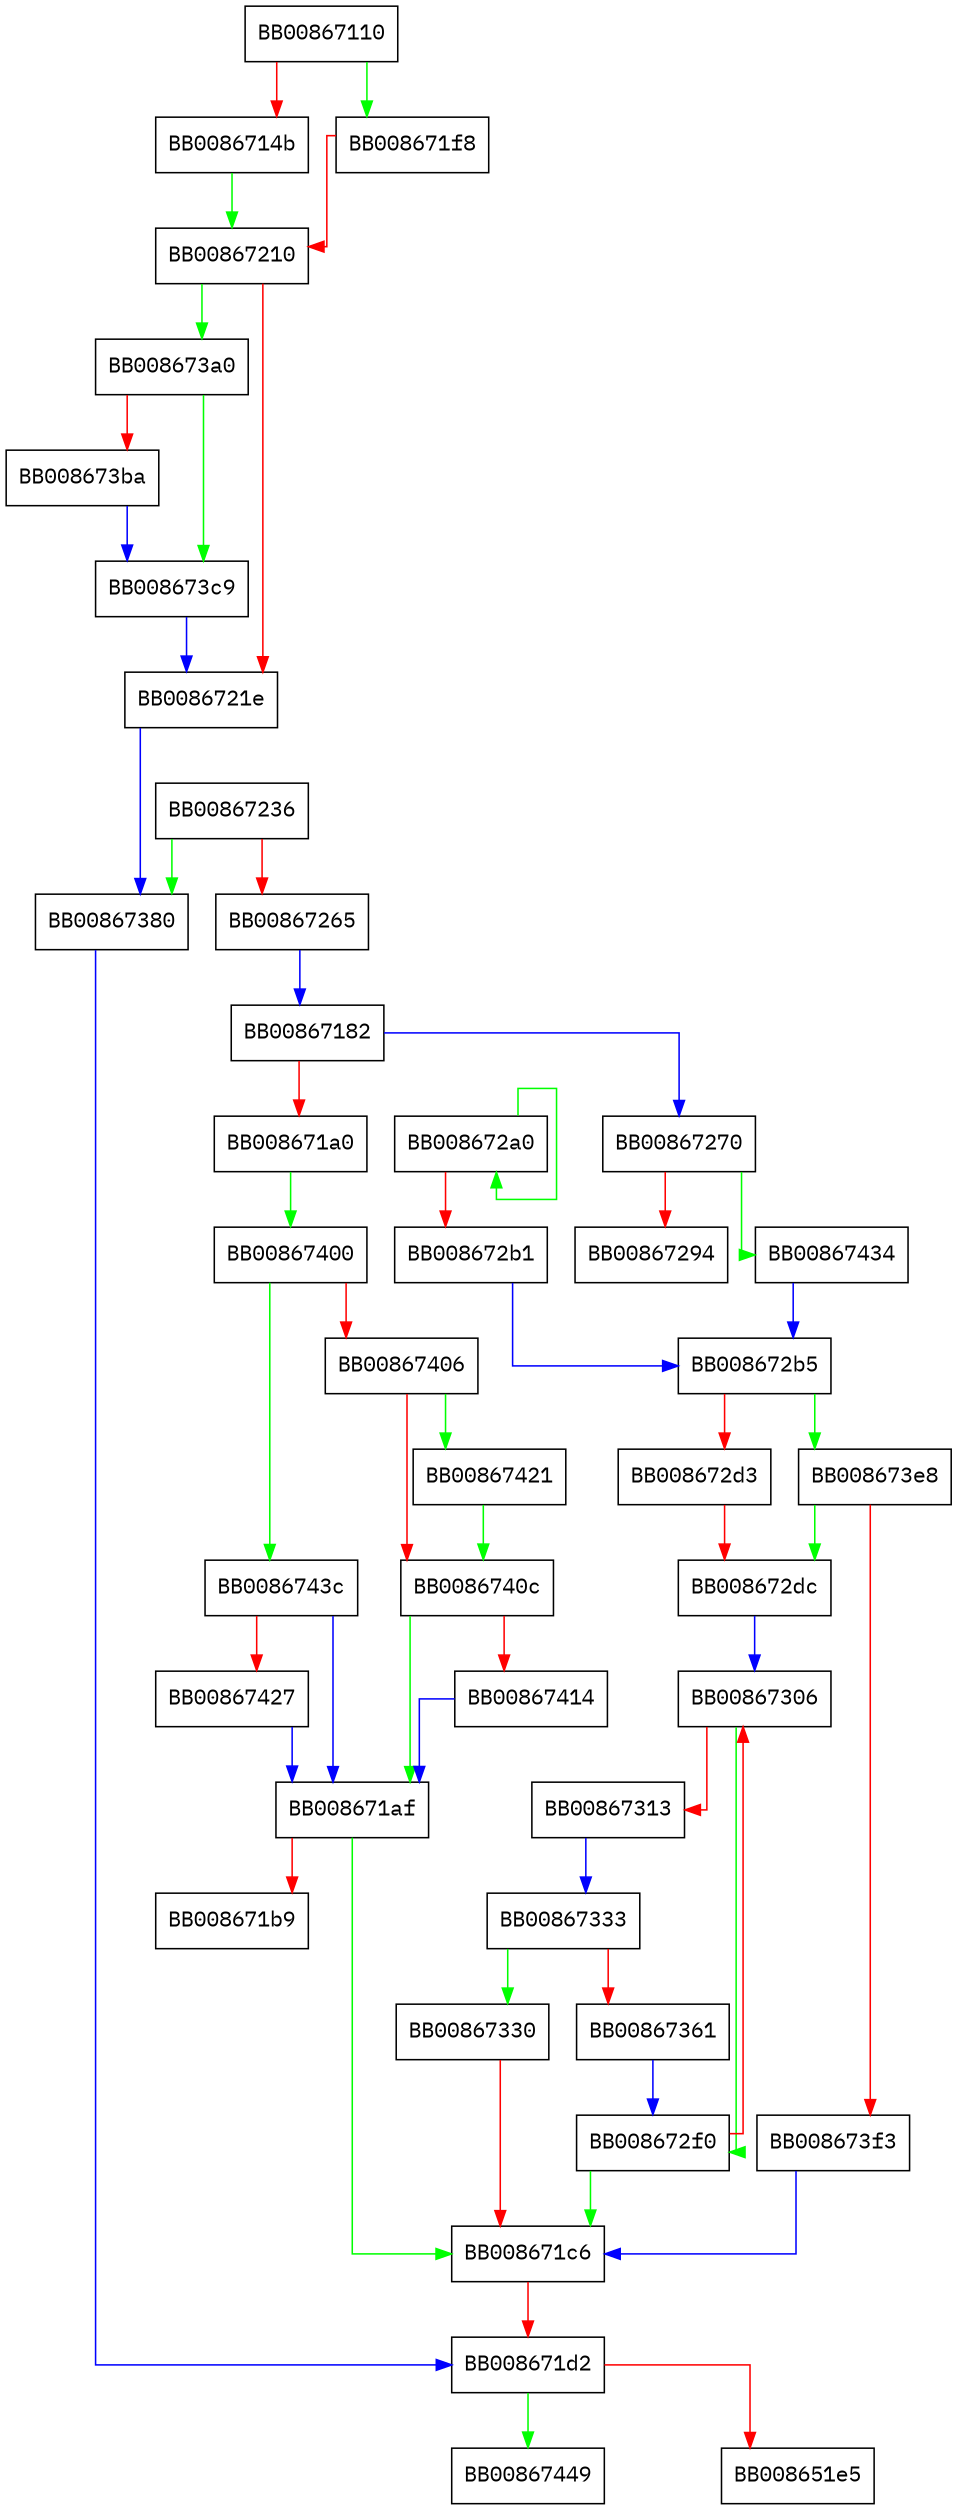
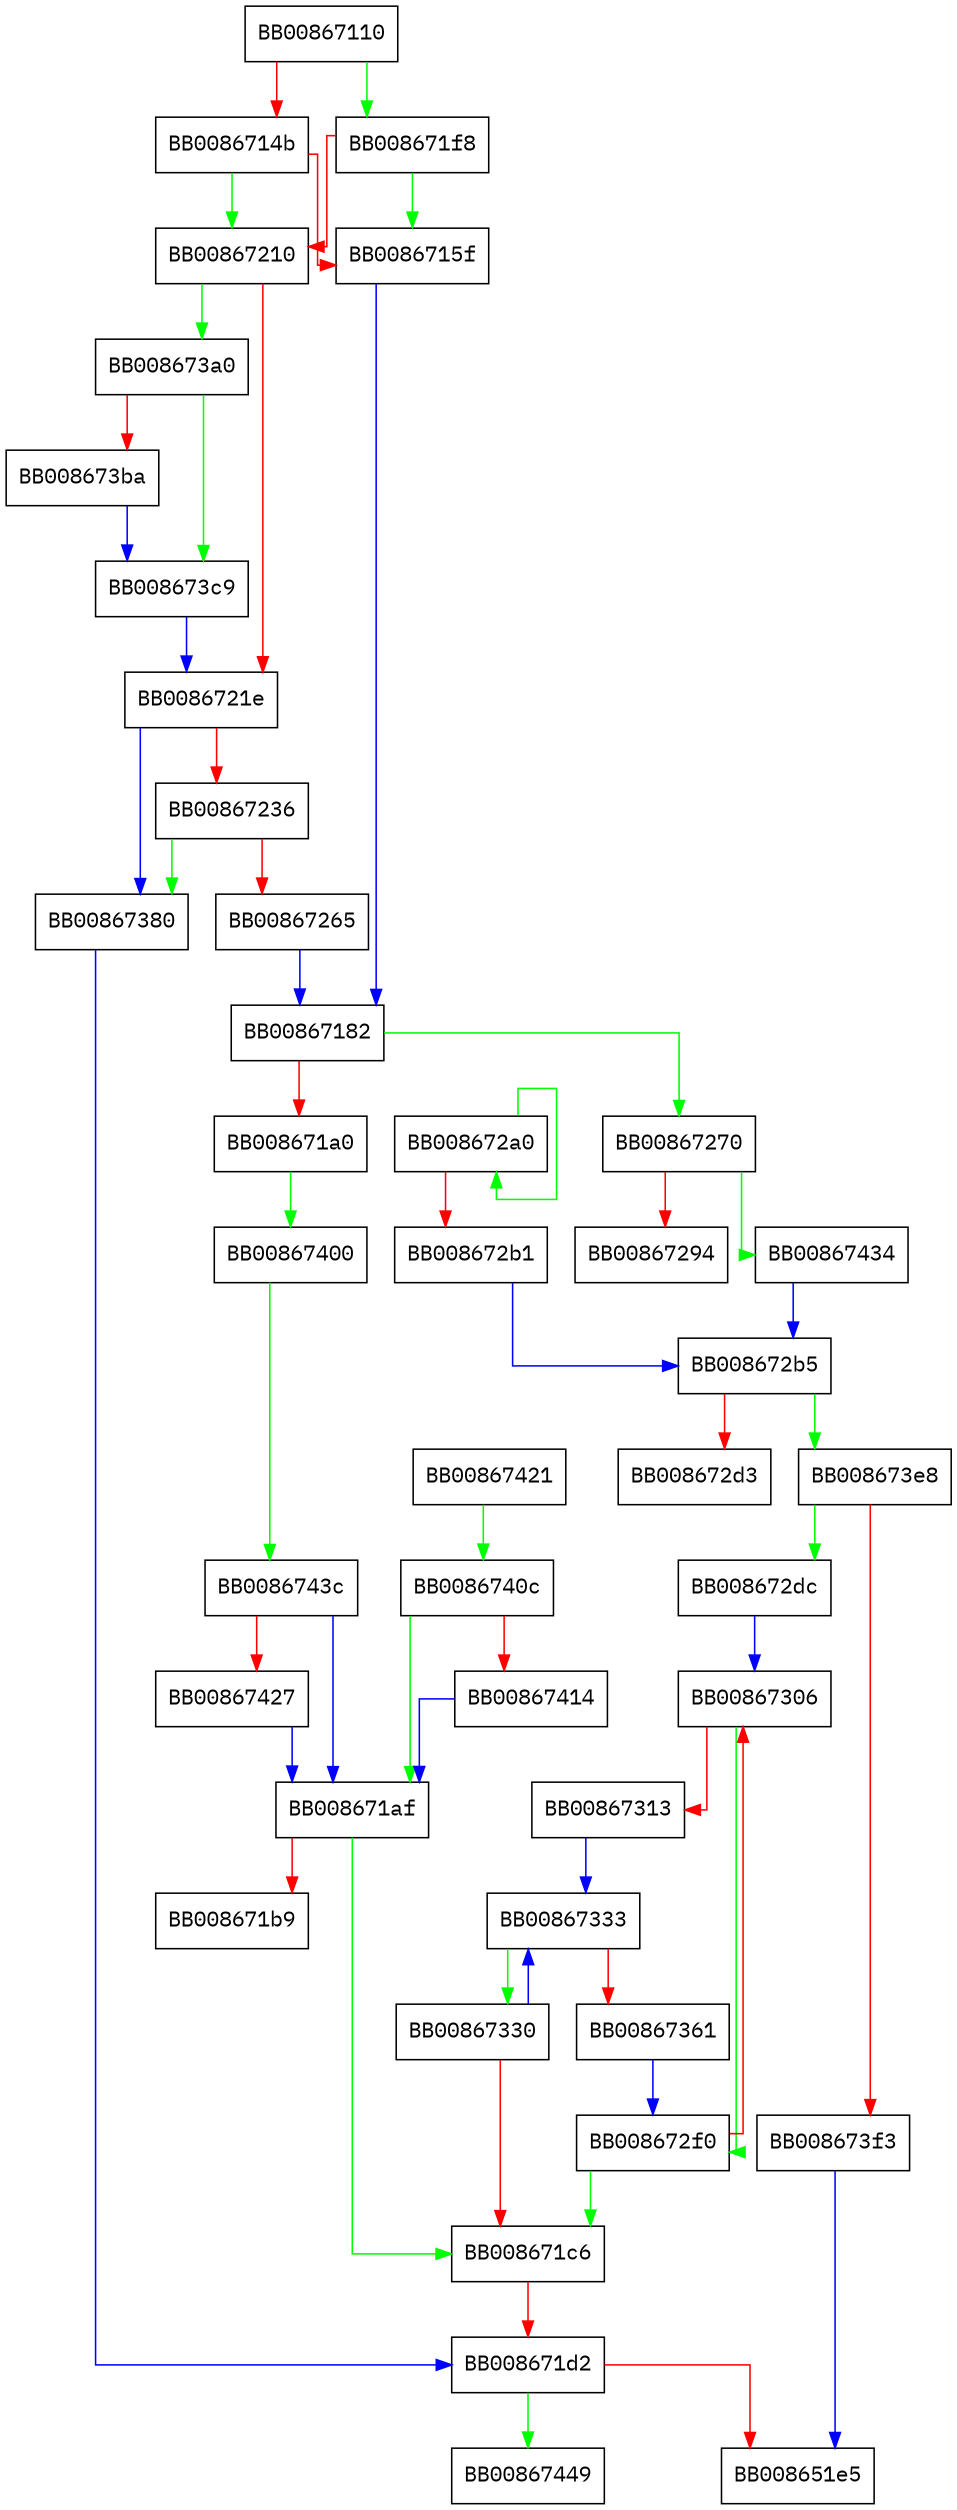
none -> (412, 256)
none -> (217, 748)
(565, 1033) -> (565, 1033)
(402, 1366) -> none
(725, 1525) -> none
none -> (528, 1984)
(750, 2254) -> (835, 2302)
